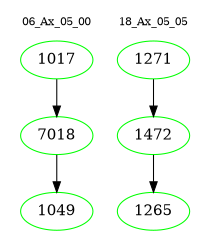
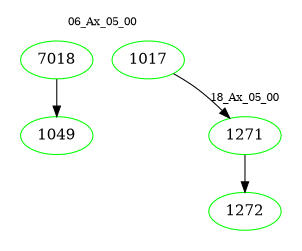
(154, 23) -> (245, 98)
(57, 93) -> (207, 97)
(154, 136) -> (245, 211)
(154, 211) -> none
